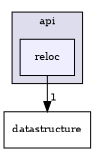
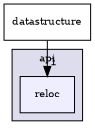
(47, 90) -> (47, 55)
